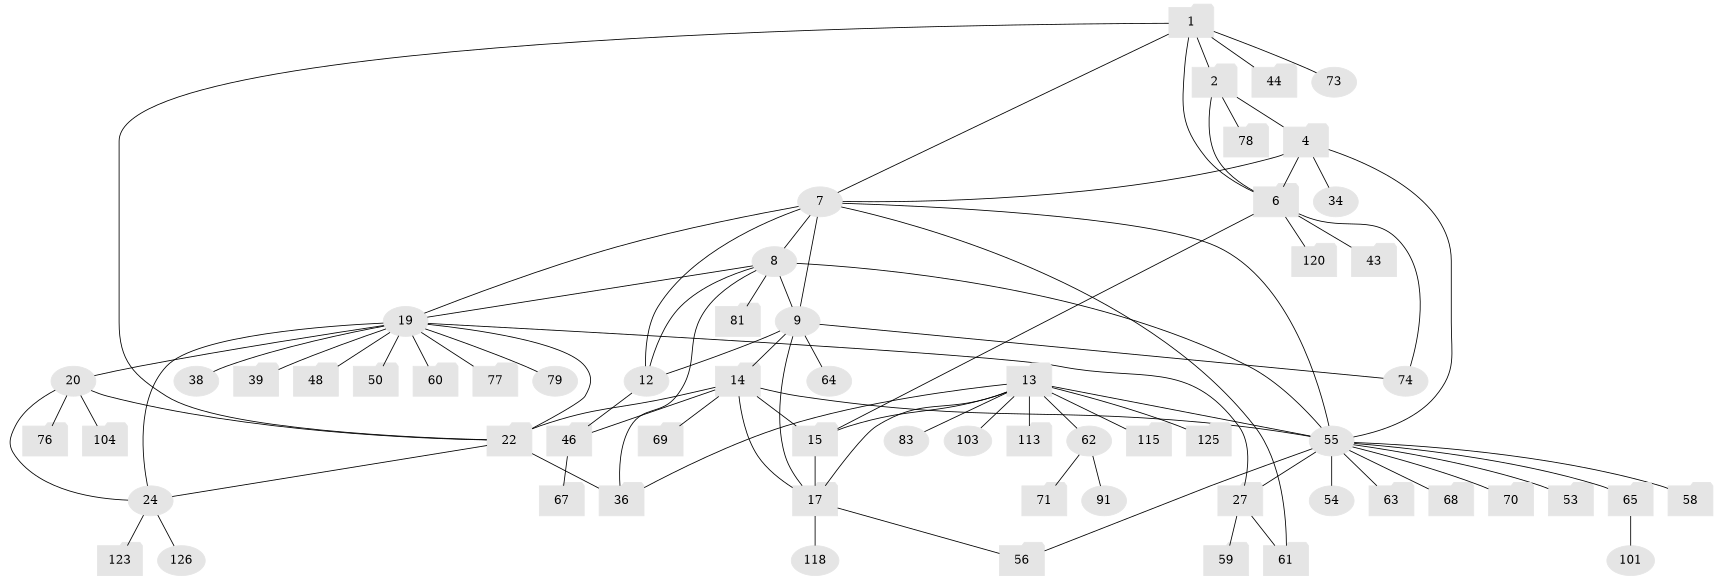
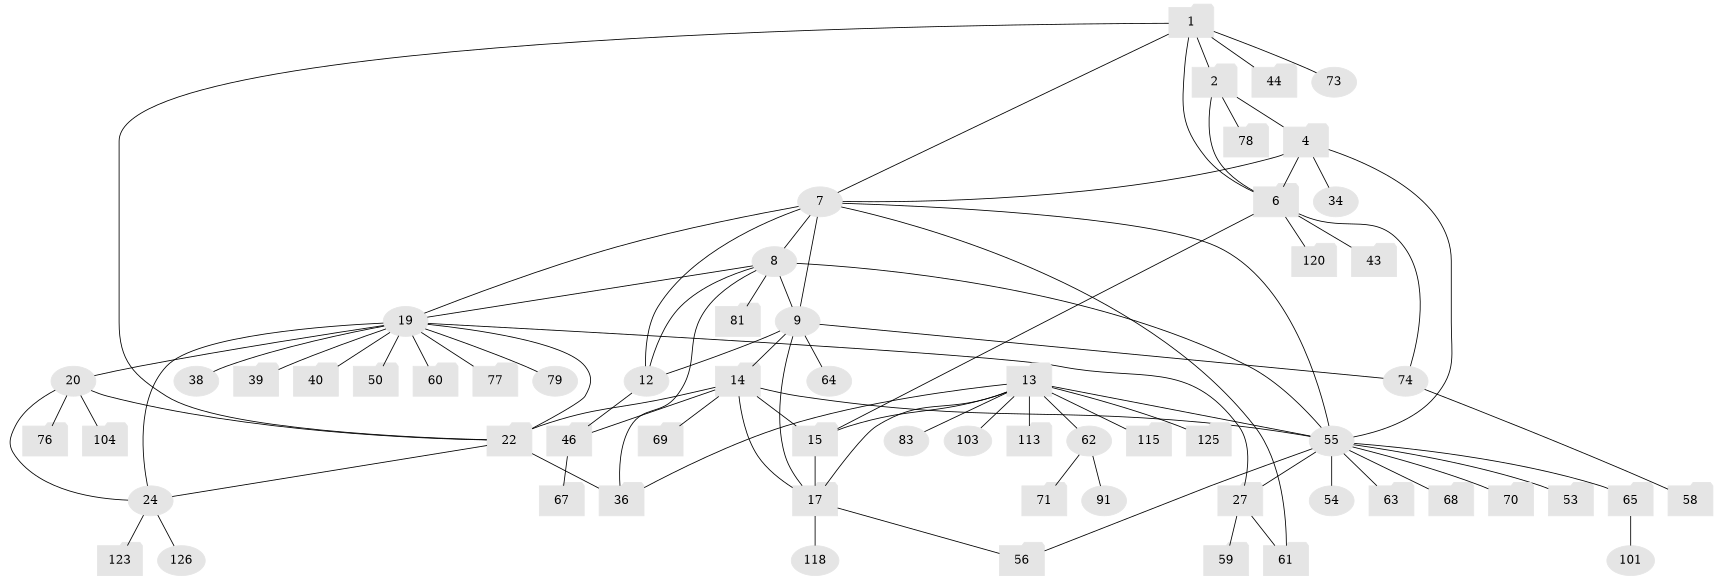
(316, 381) -> (316, 381)
(1513, 456) -> (1547, 438)
